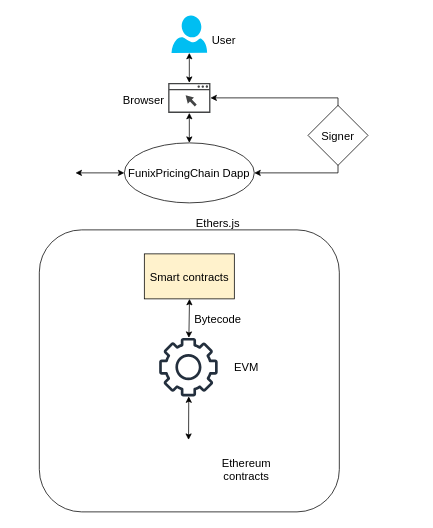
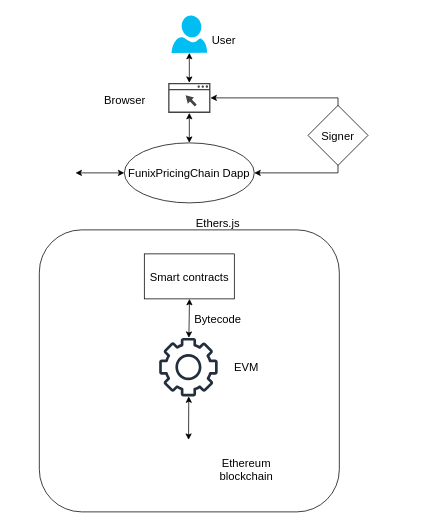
(144, 100) -> (125, 100)
(189, 276) -> (189, 276)
(246, 469) -> (246, 469)
